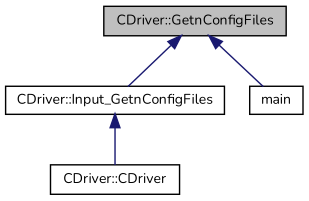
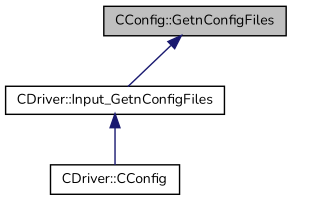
(195, 21) -> (195, 21)
(276, 100) -> none
(115, 180) -> (115, 180)
